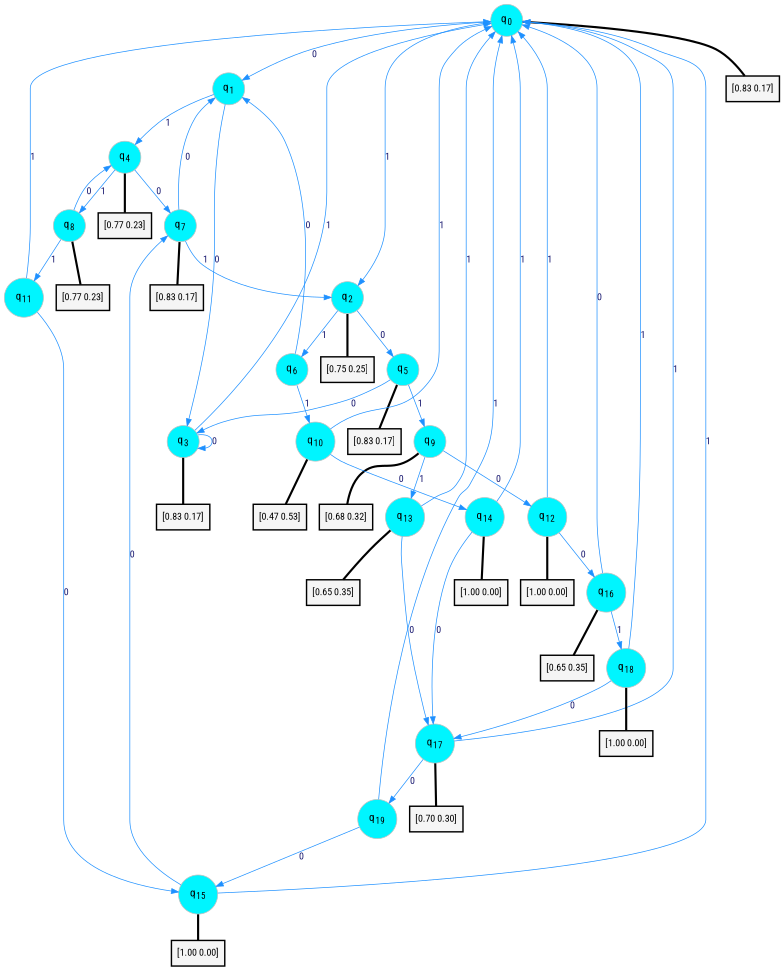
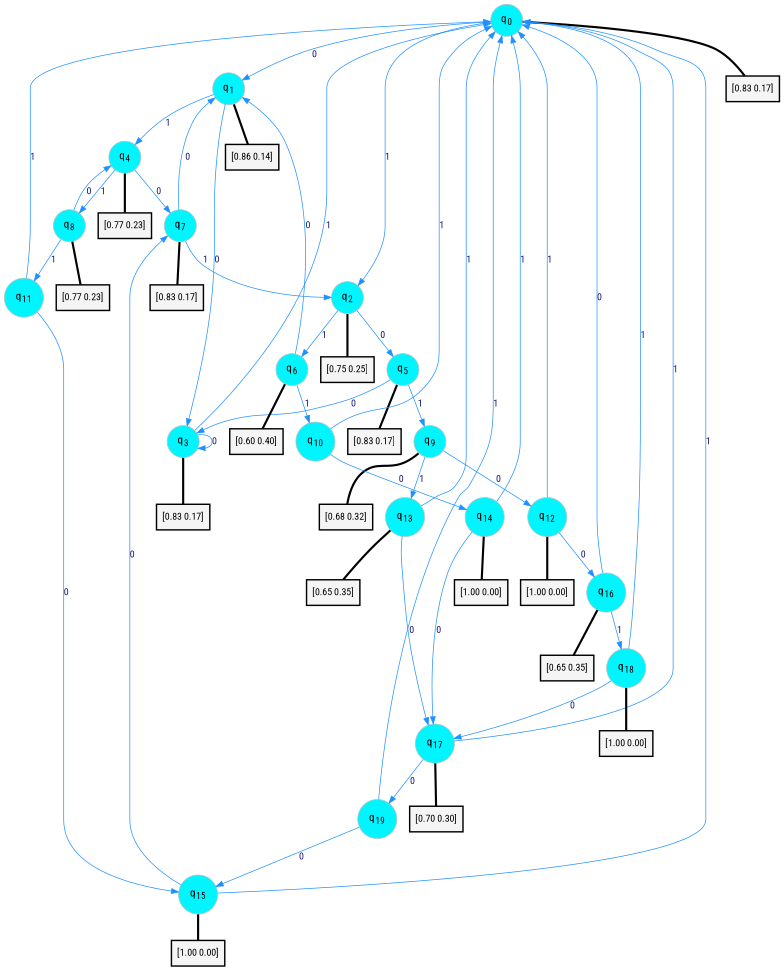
none -> (252, 157)
none -> (256, 442)
(280, 517) -> none
